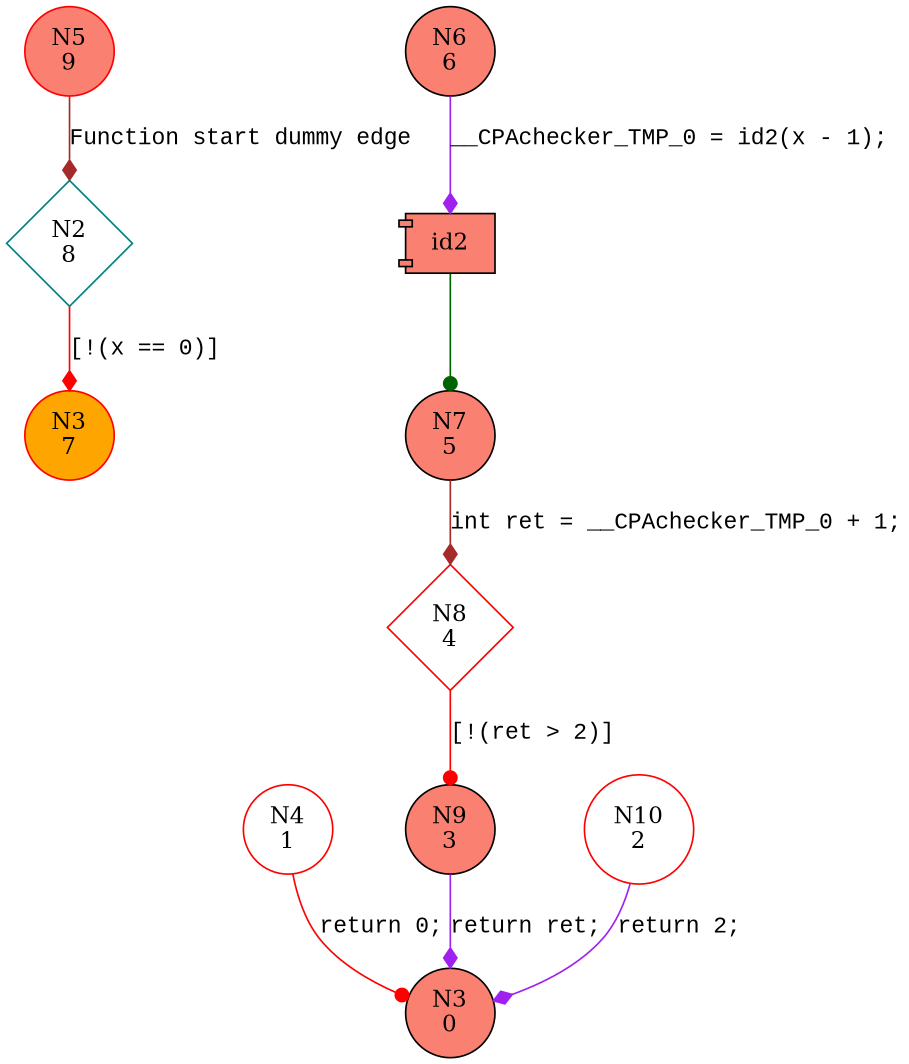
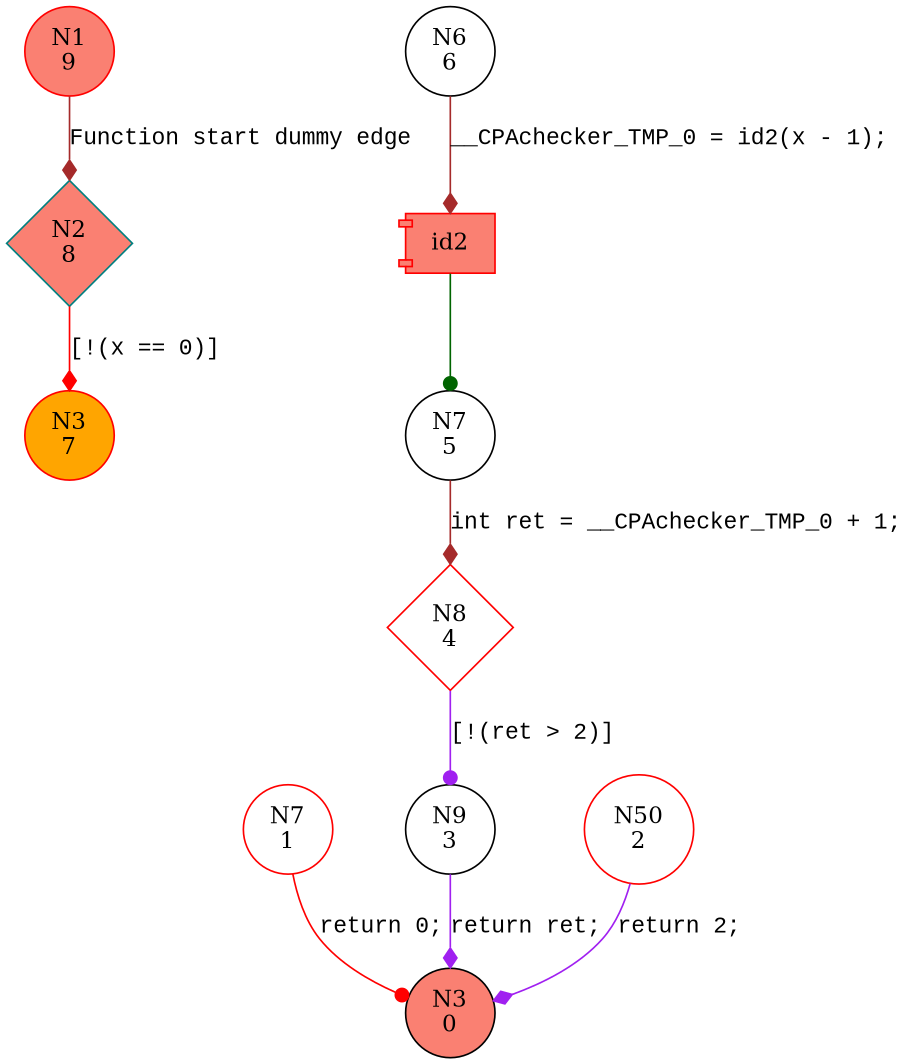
(70, 51) -> (70, 51)
(450, 51) -> (450, 51)
(450, 145) -> (450, 145)
(70, 243) -> (70, 243)
(450, 243) -> (450, 243)
(450, 435) -> (450, 435)
(450, 731) -> (450, 731)
(288, 829) -> (288, 829)
(450, 829) -> (450, 829)
(639, 829) -> (639, 829)
